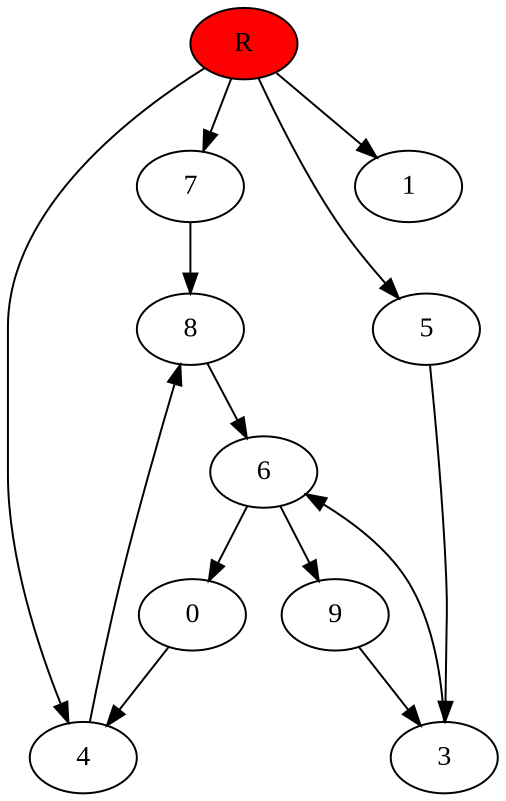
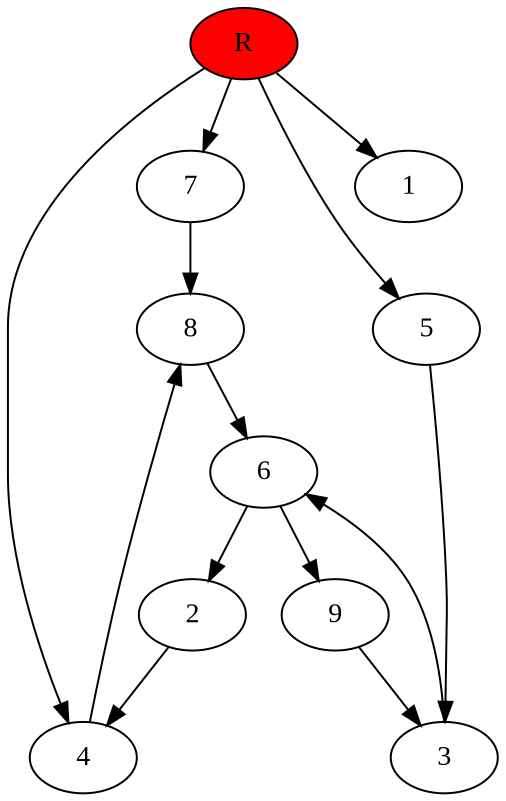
(192, 615) -> (192, 615)
